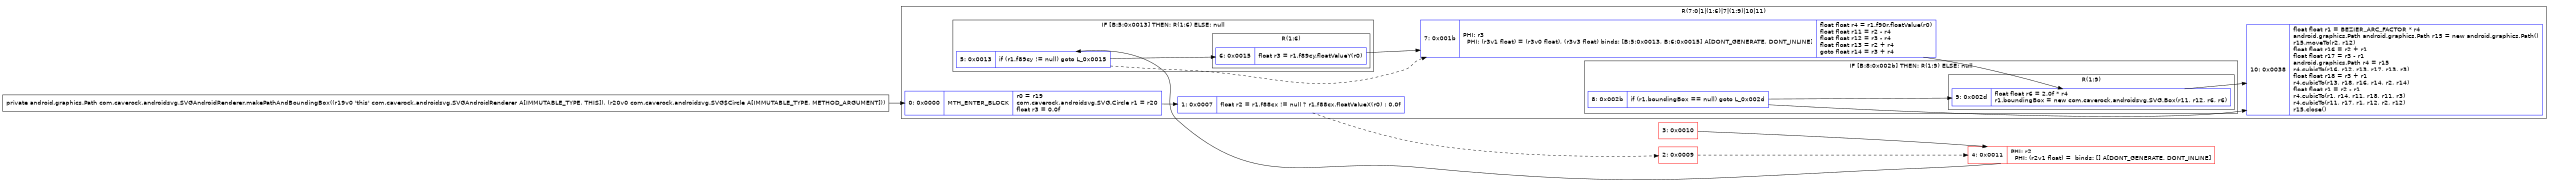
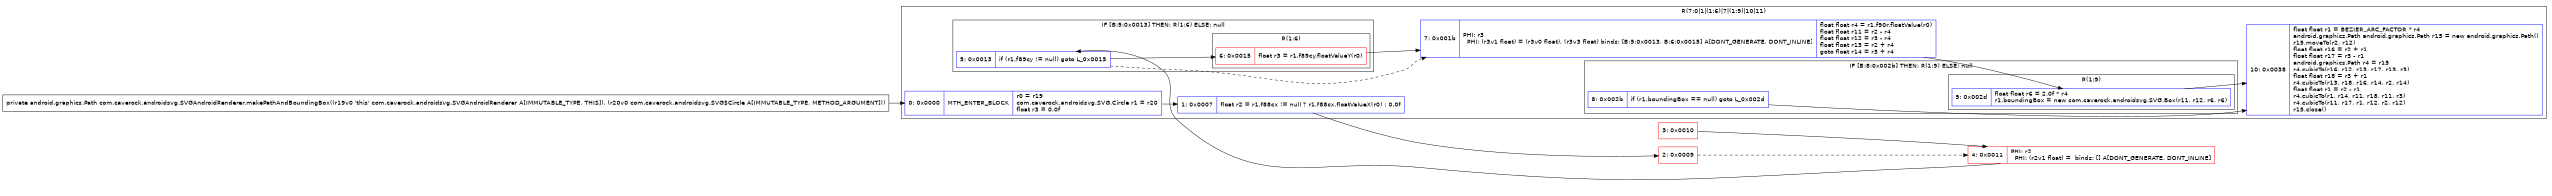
(1291, 56) -> (1291, 56)
(1858, 99) -> none
(1481, 151) -> (1481, 151)
